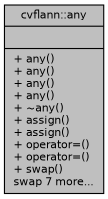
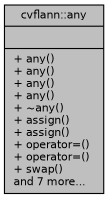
(54, 182) -> (50, 182)
